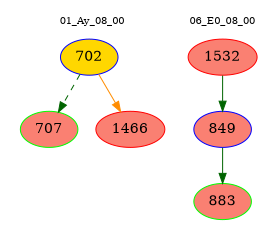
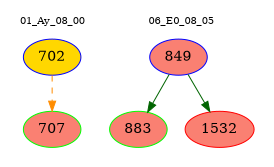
(223, 22) -> (182, 22)
(223, 88) -> (196, 89)
(72, 89) -> (52, 88)
(130, 129) -> none
